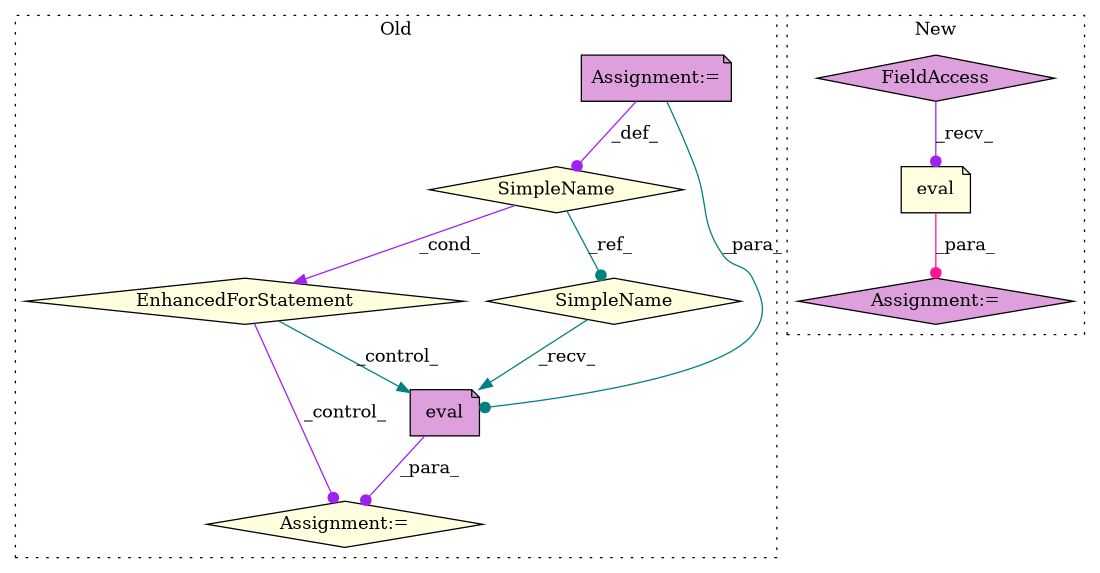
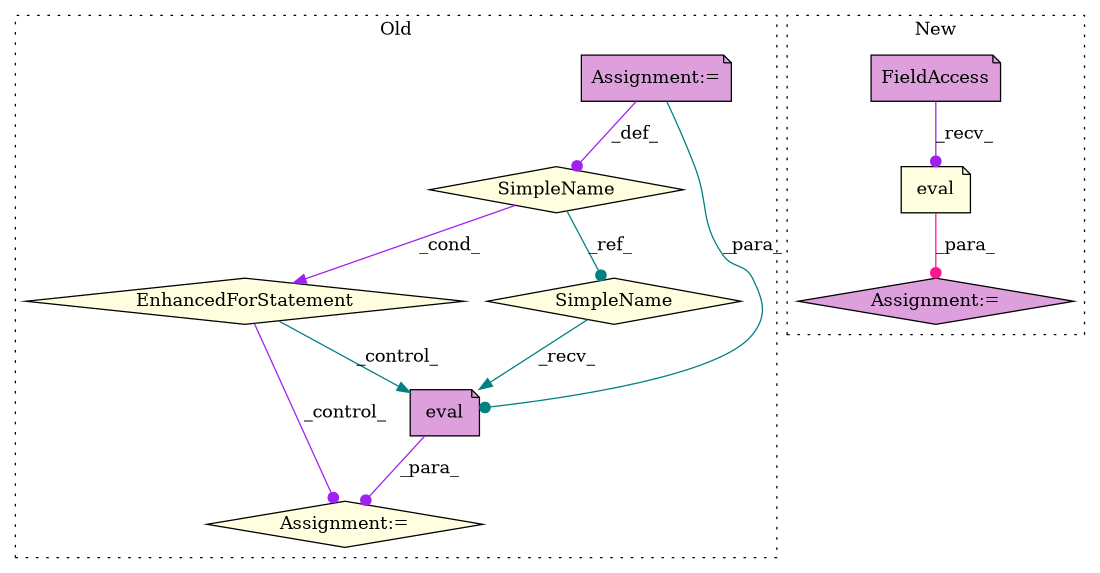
(936, 78) -> (936, 78)
